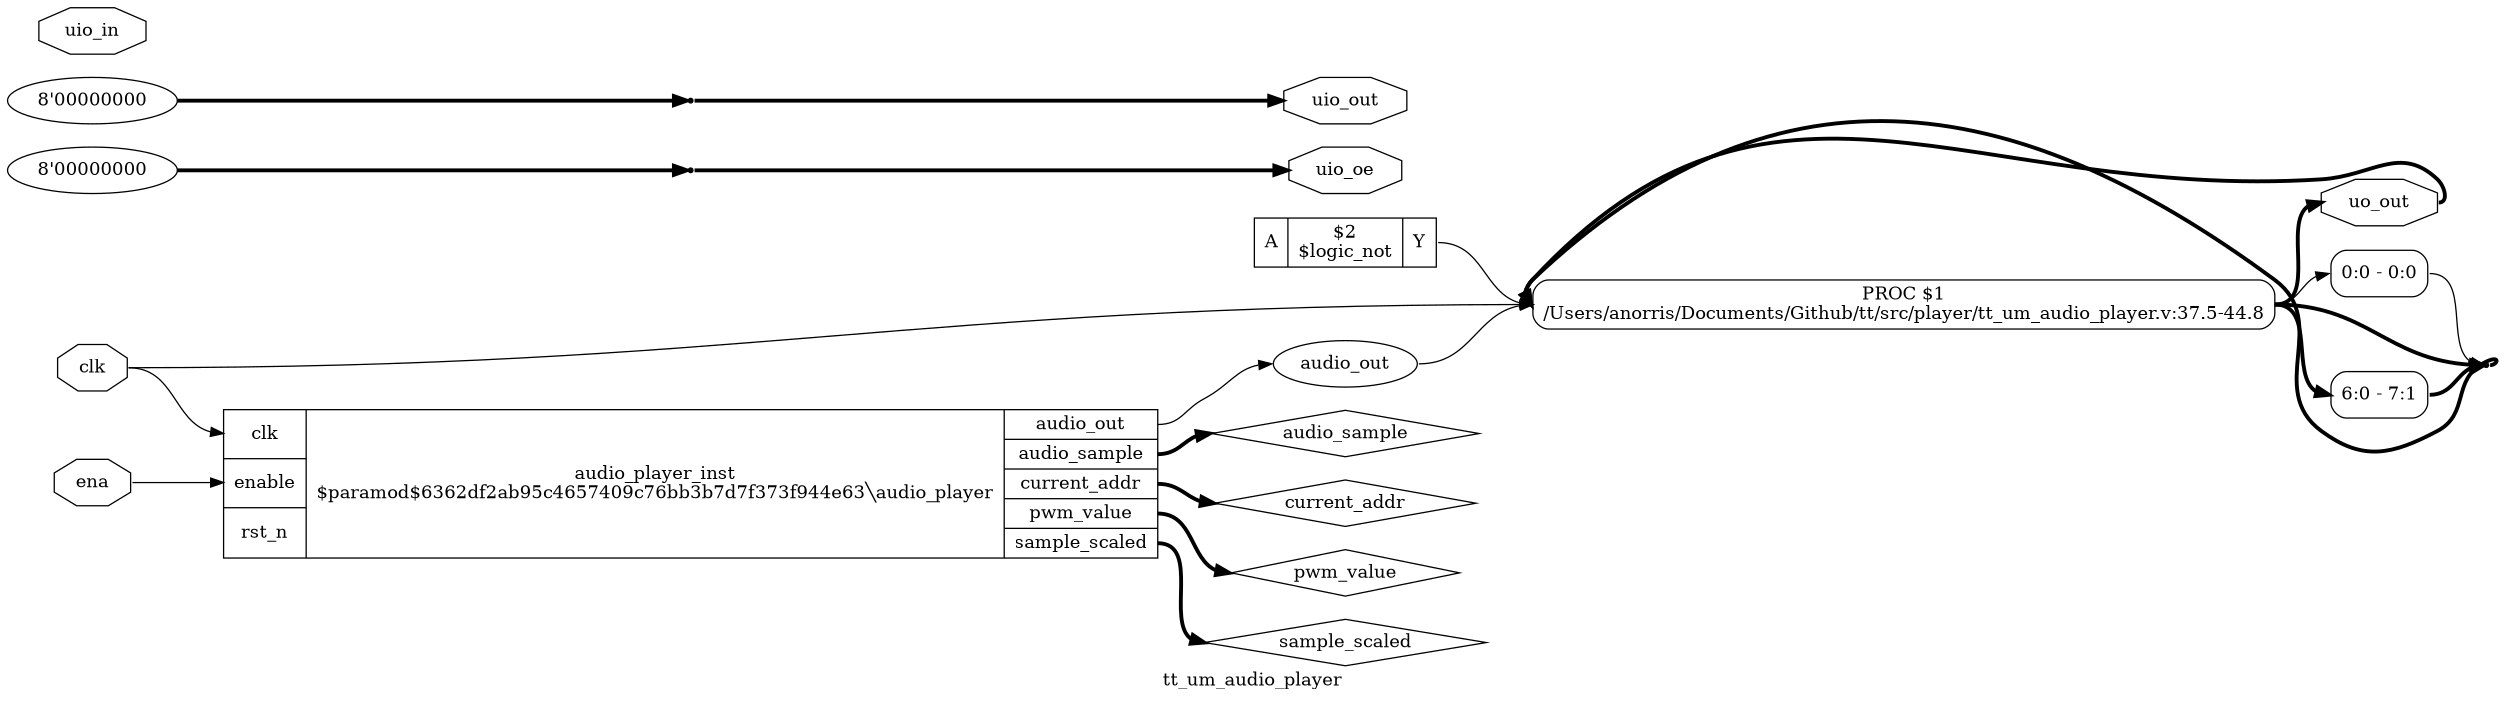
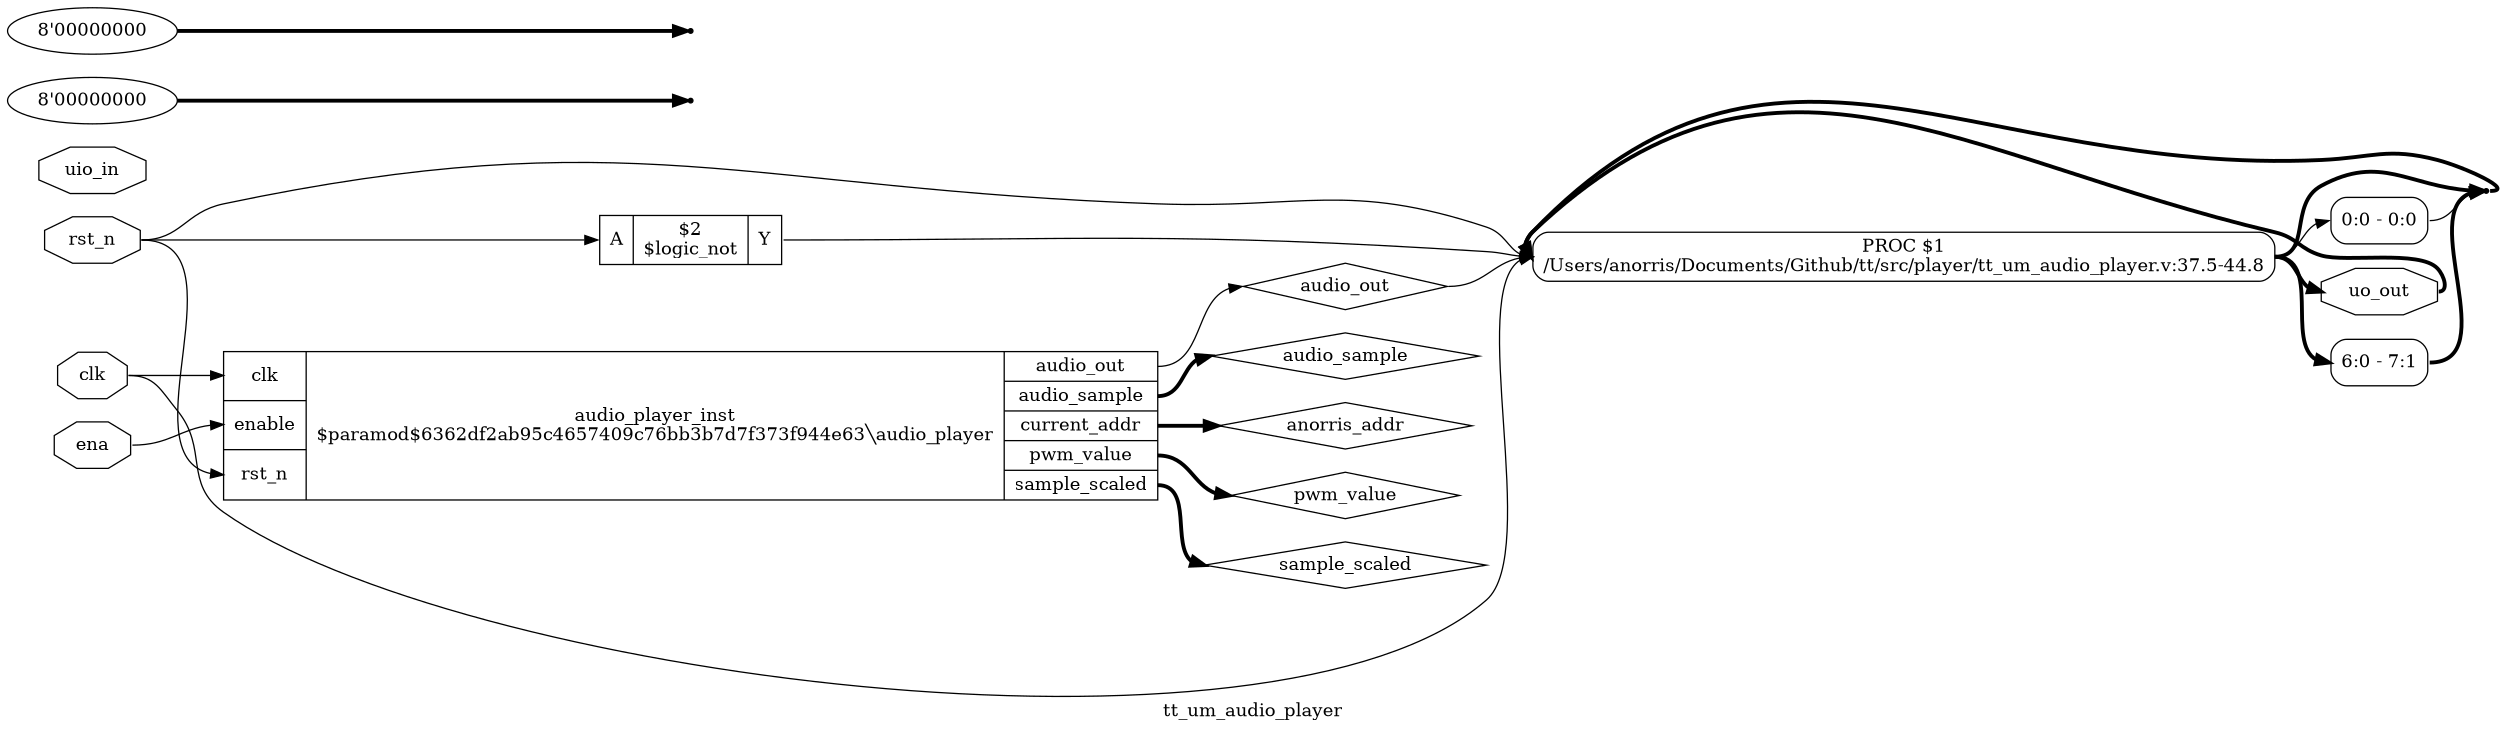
(1345, 101) -> none
(1345, 170) -> none
none -> (92, 240)
(1345, 364) -> (1345, 286)
(1345, 503) -> (1345, 426)
